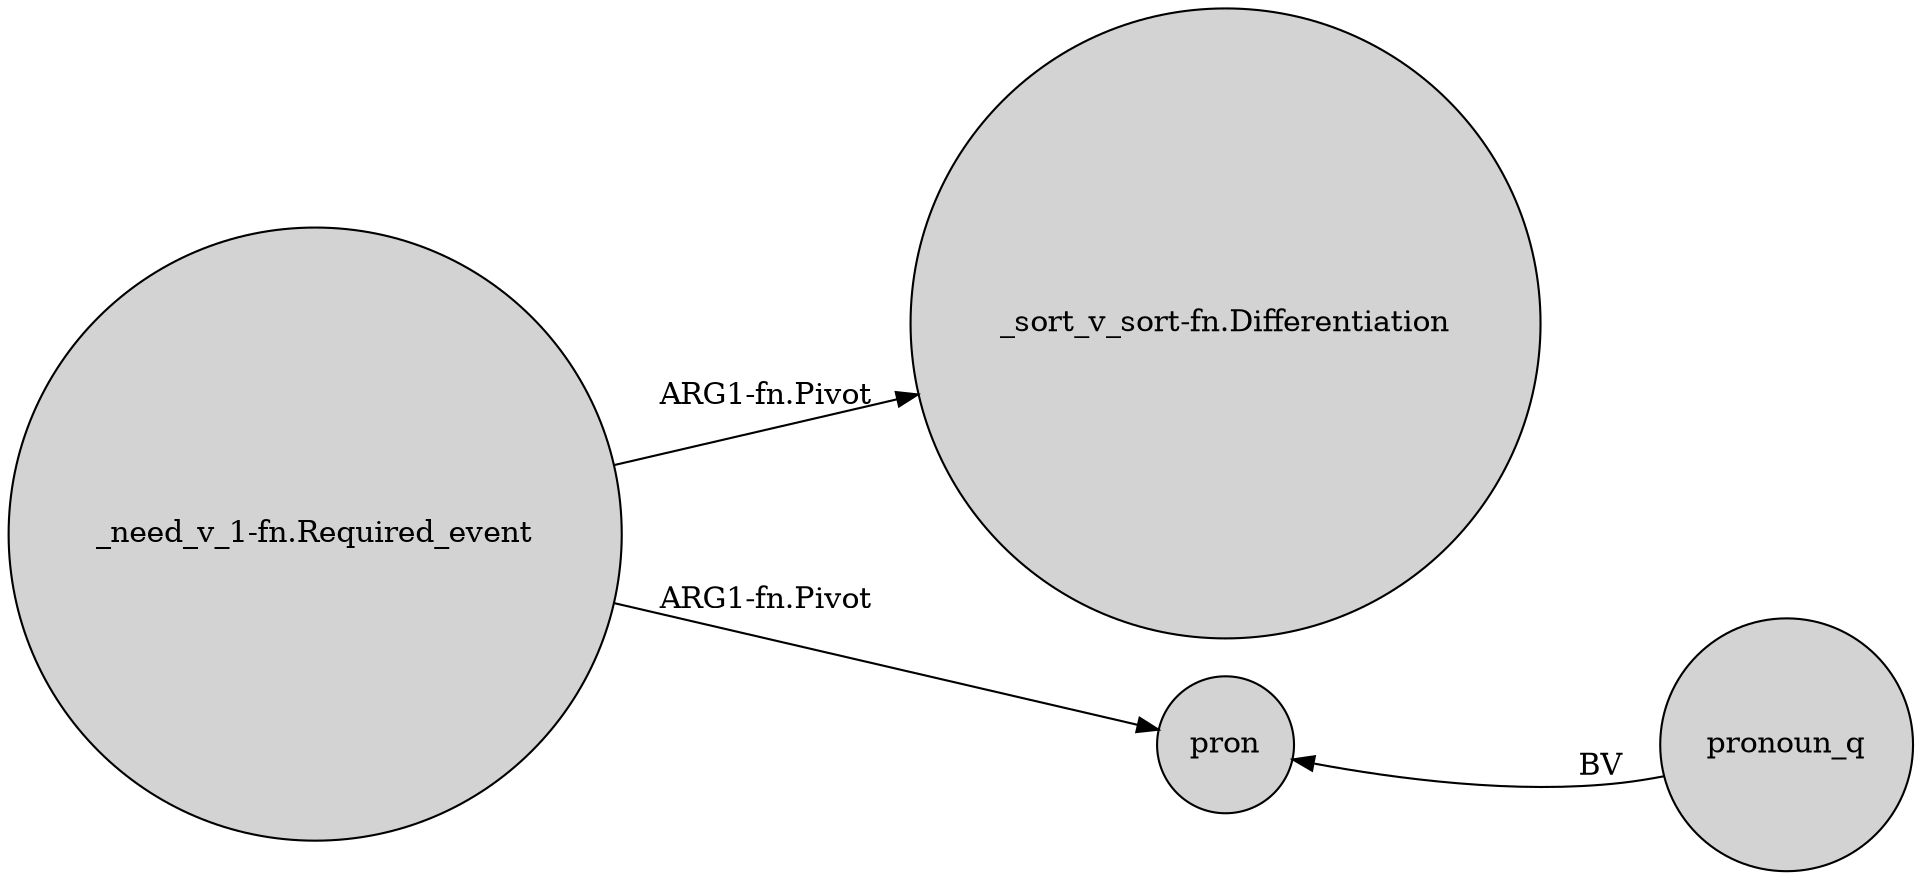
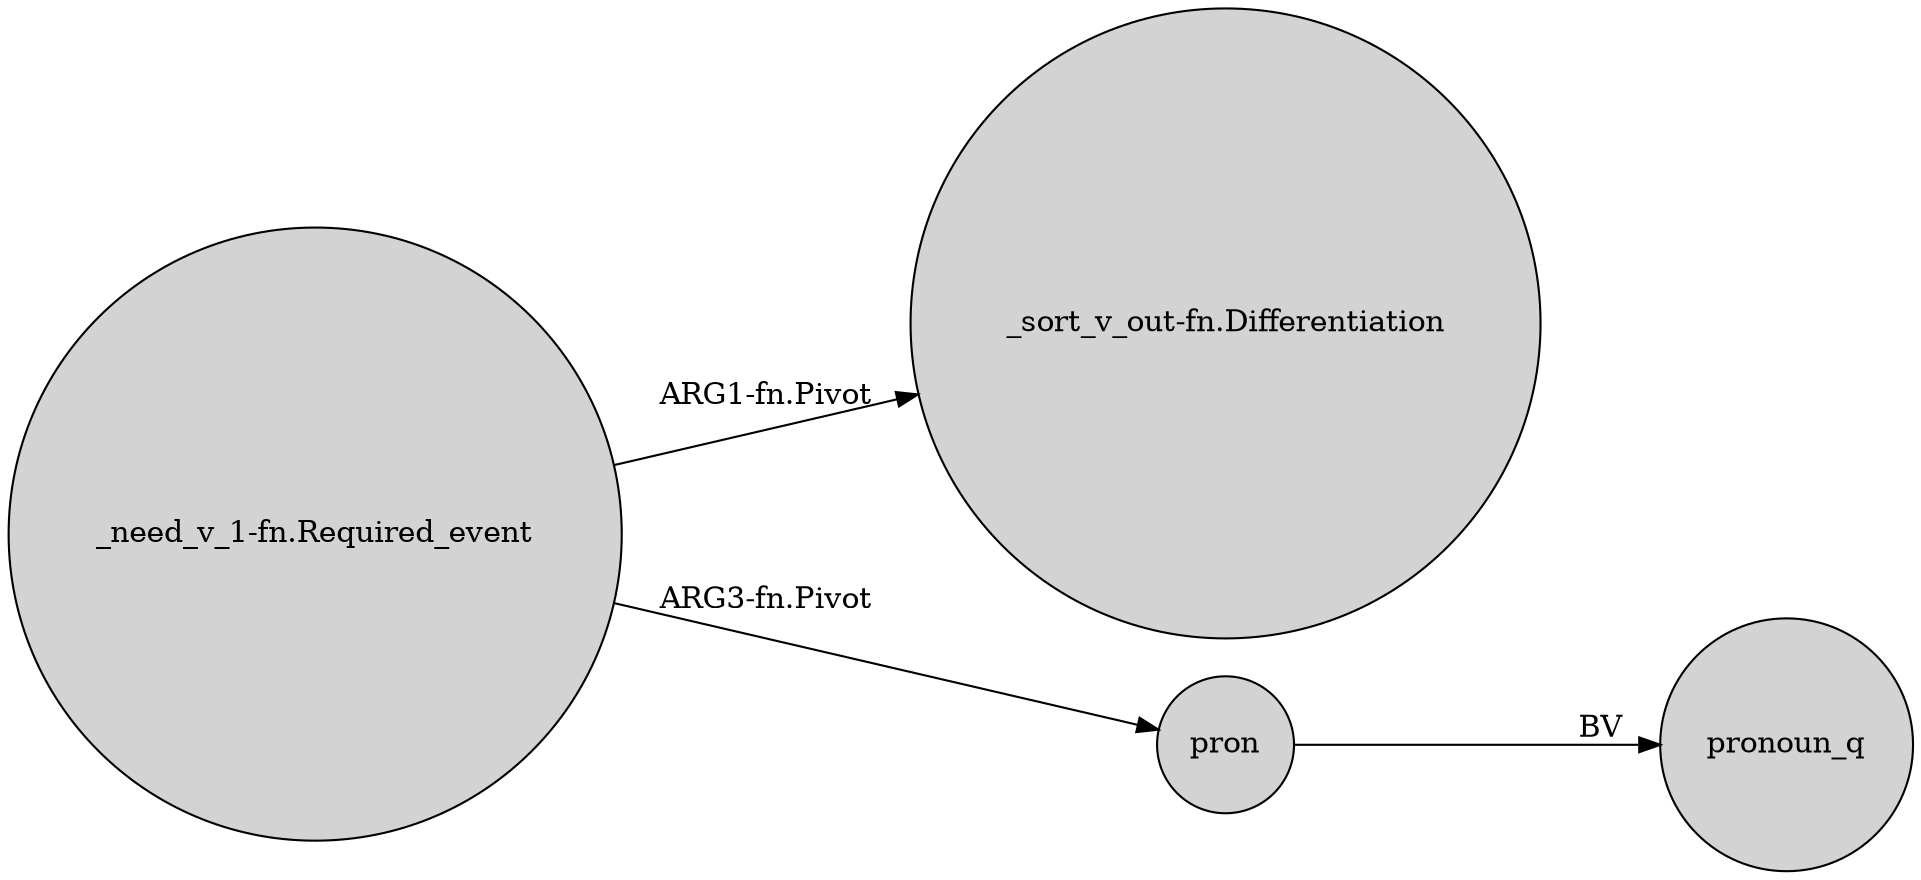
(1226, 323) -> (1226, 323)
(766, 600) -> (766, 600)
(1489, 785) -> (1466, 745)
